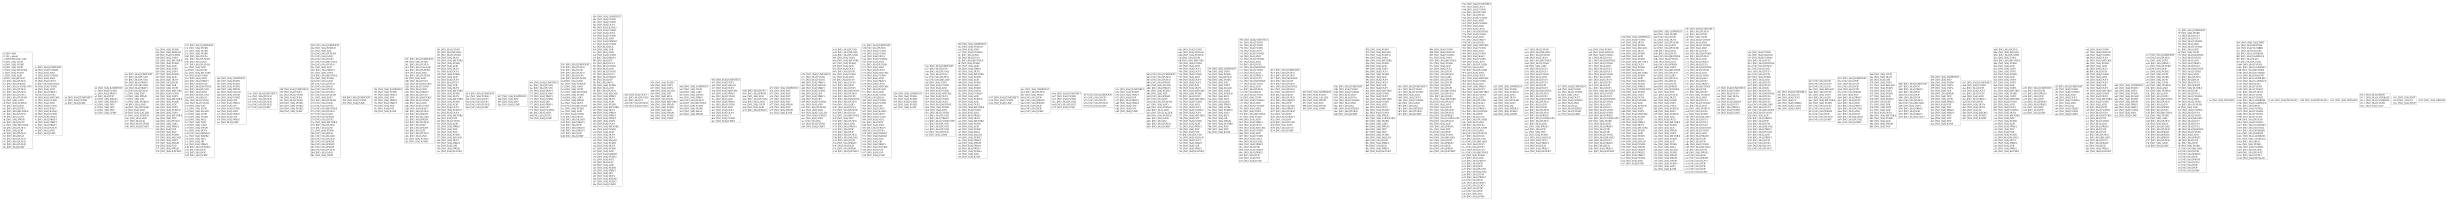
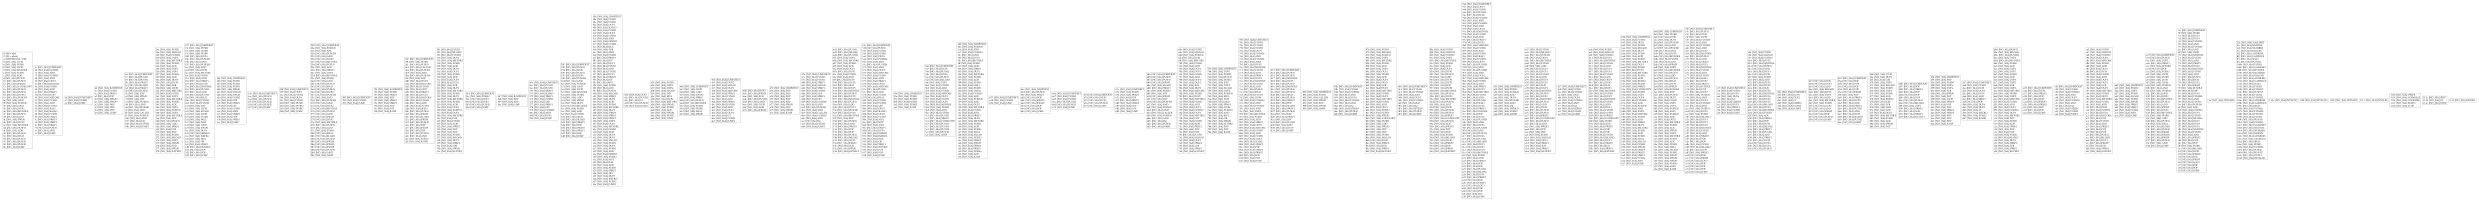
none -> (2343, 100)
